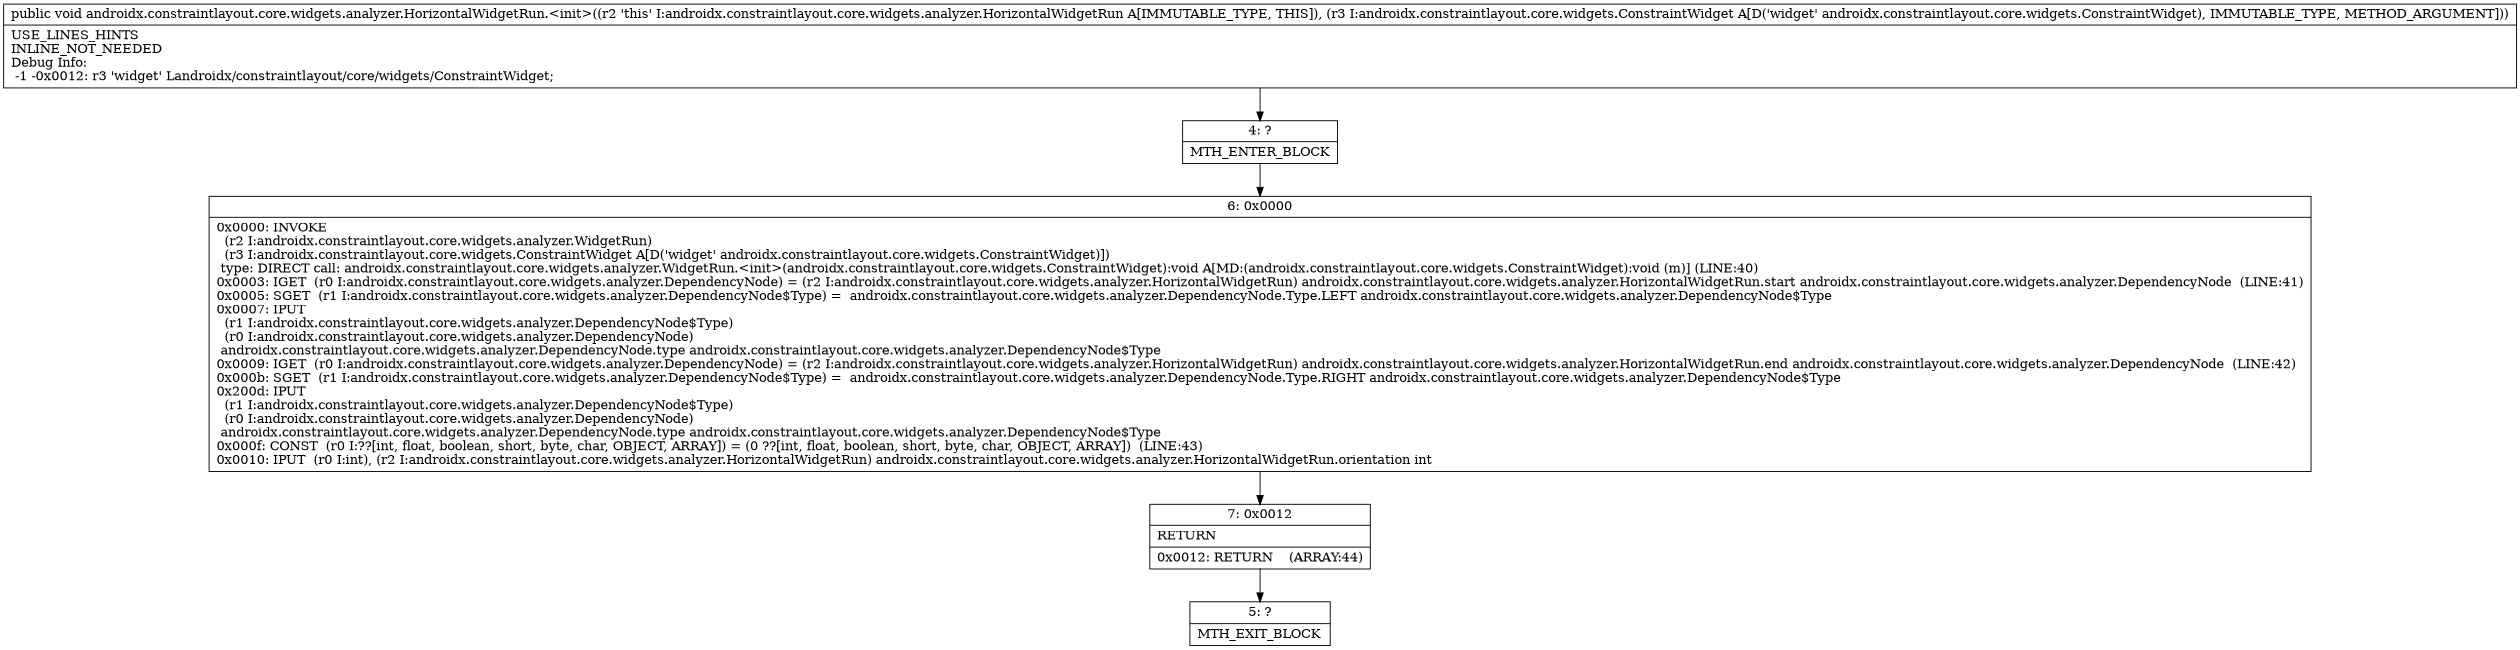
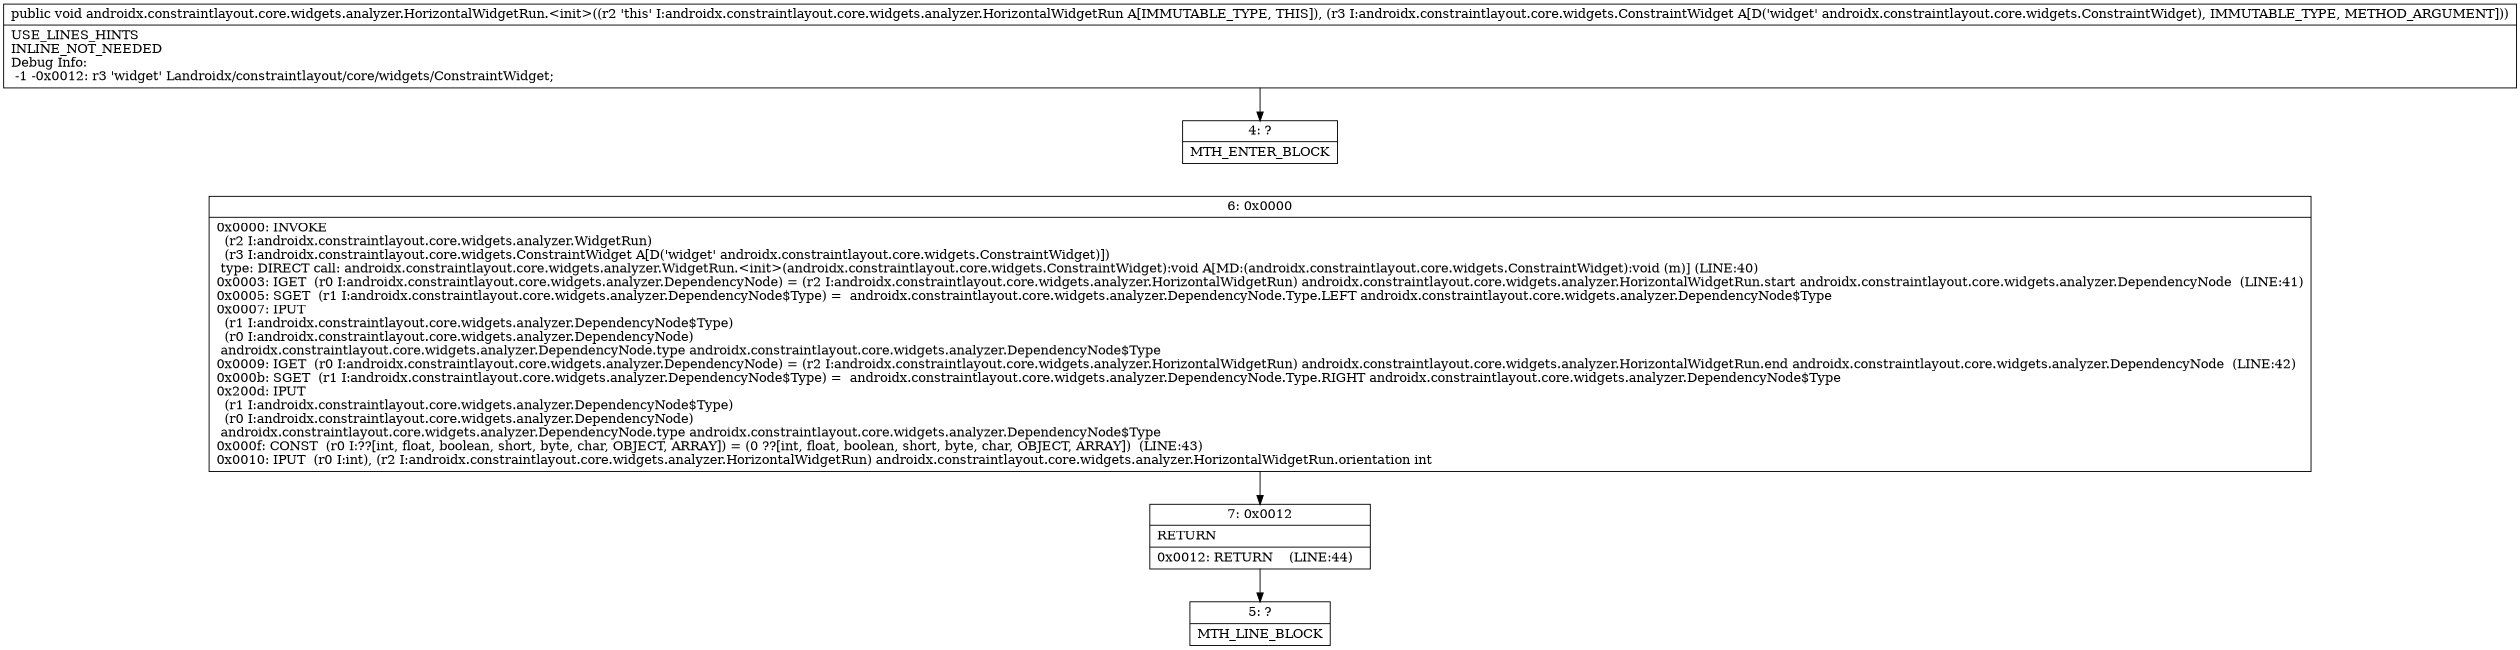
(1260, 175) -> none
(1260, 558) -> (1255, 558)
(1259, 634) -> (1260, 634)
